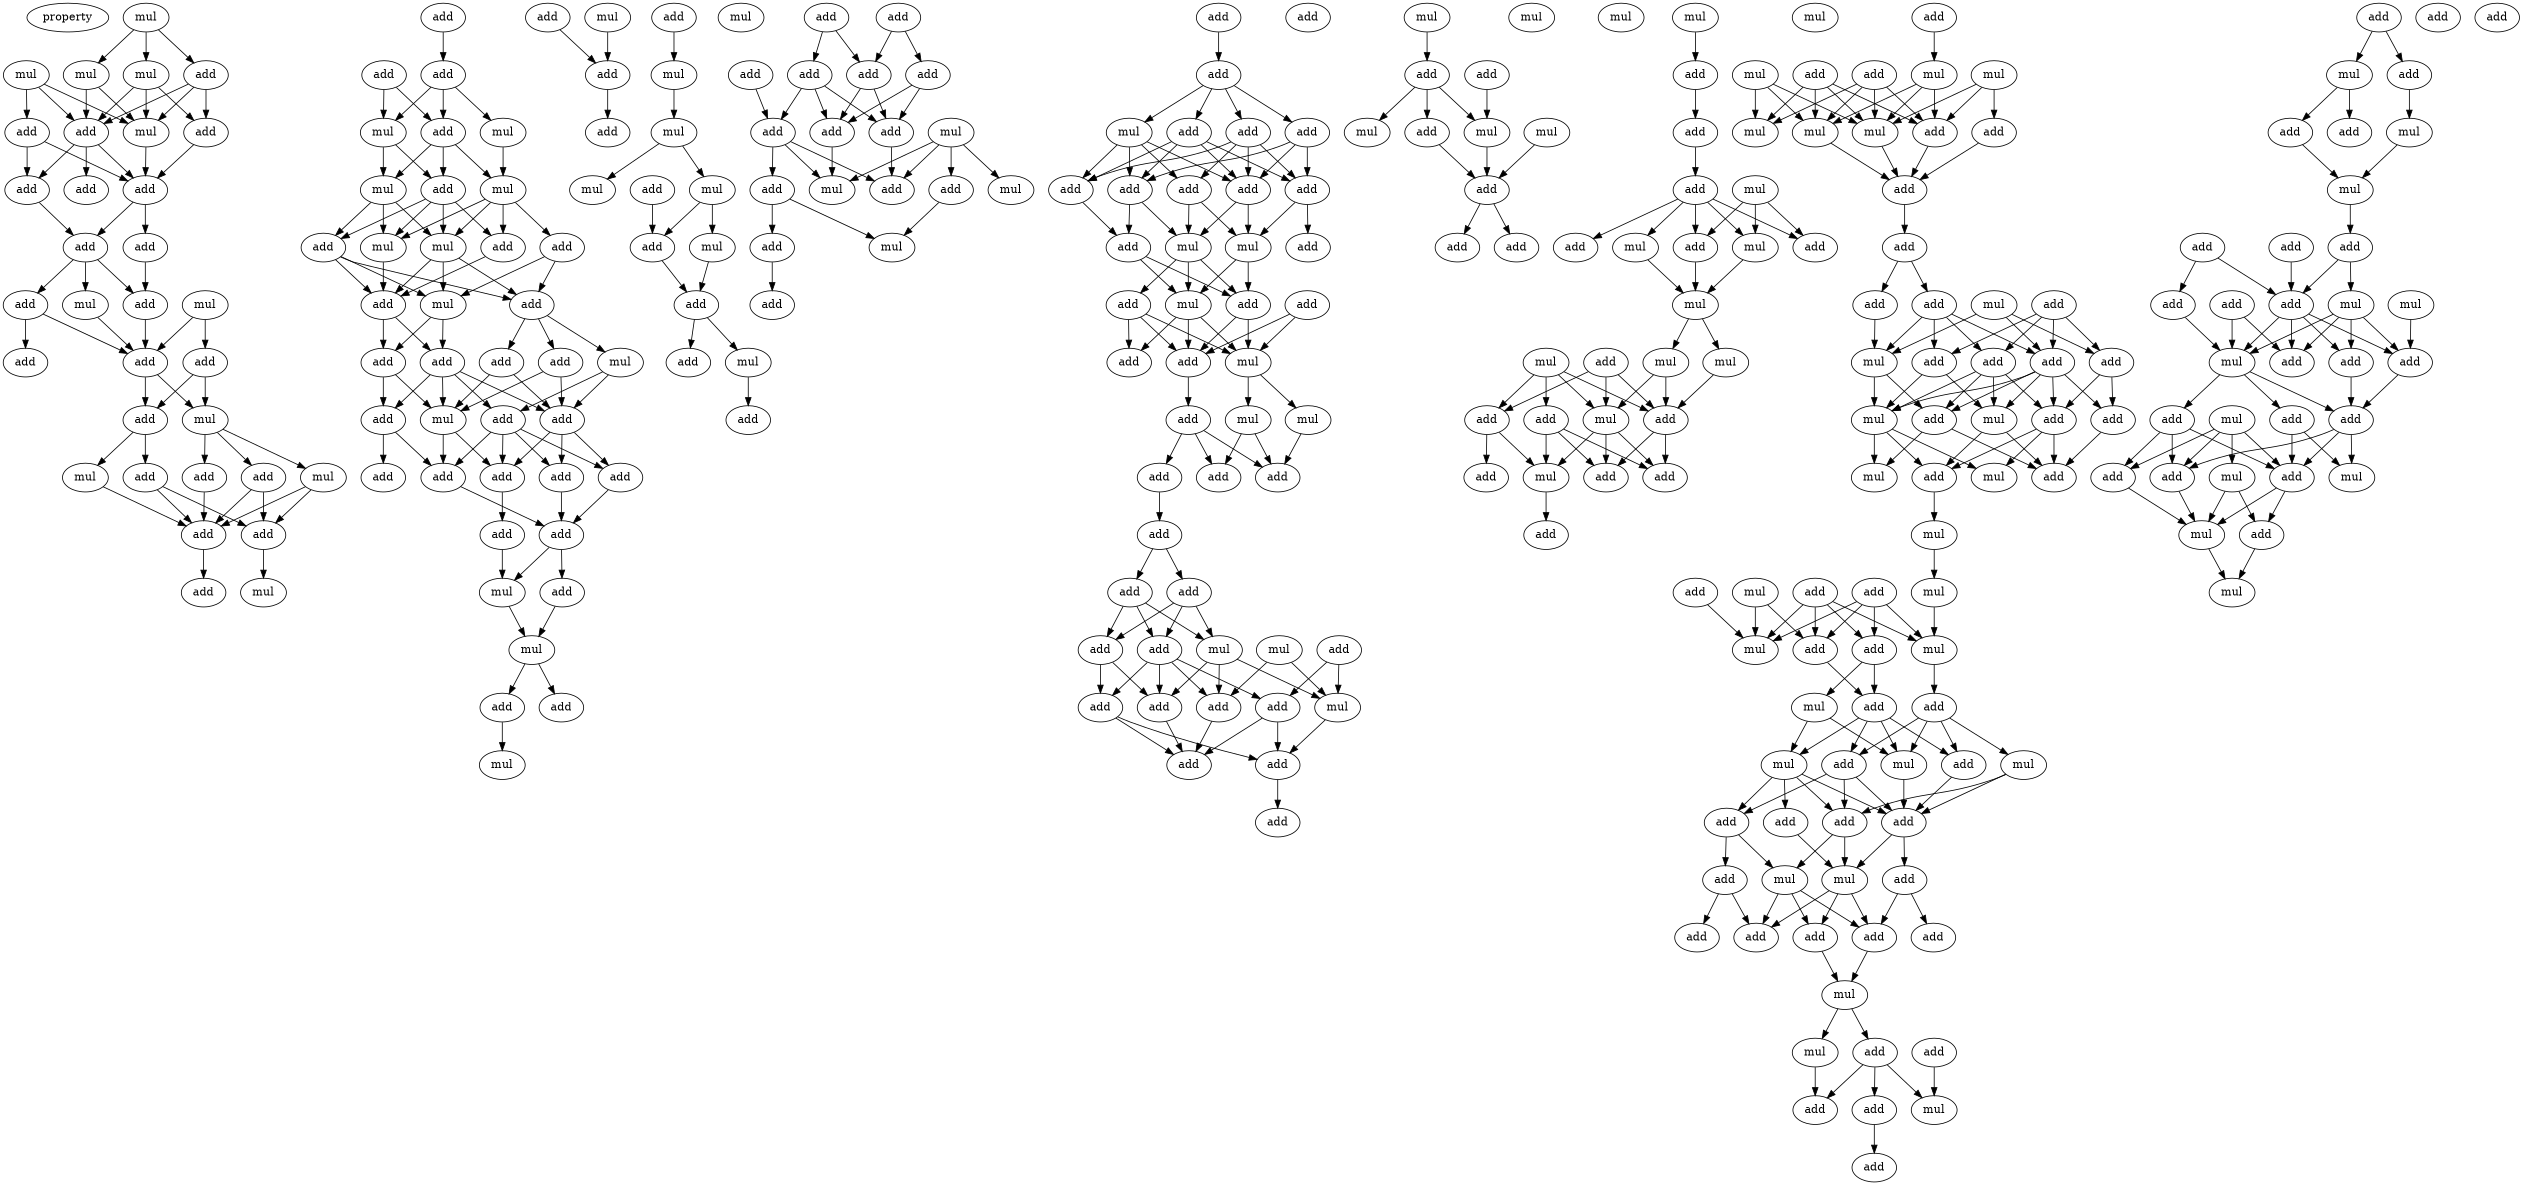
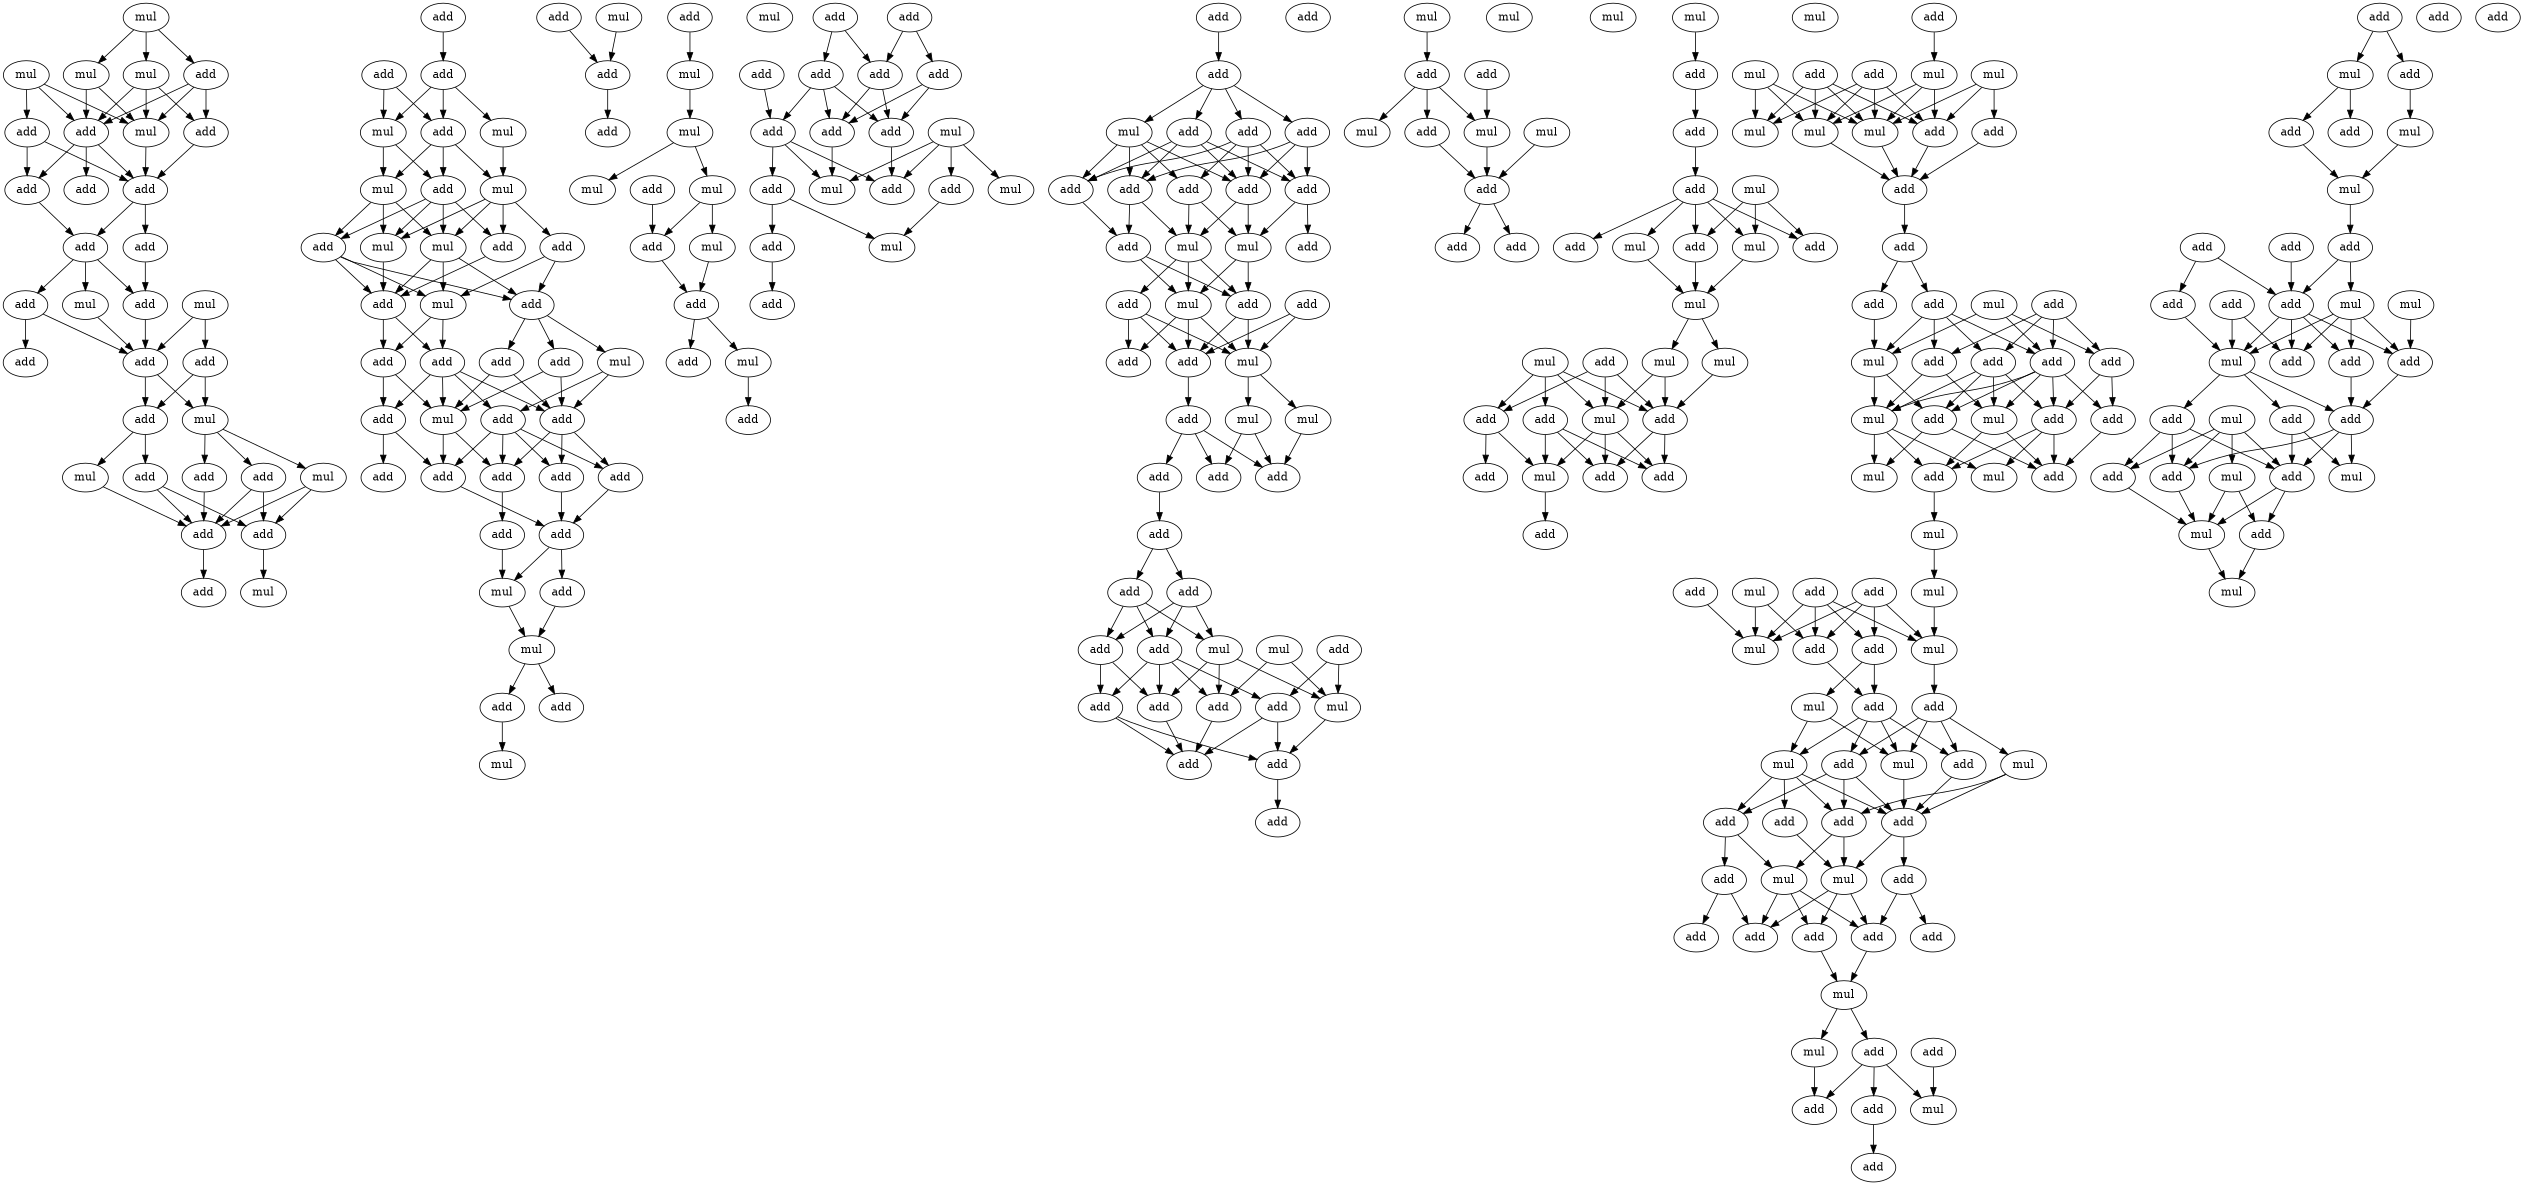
(68, 18) -> none
